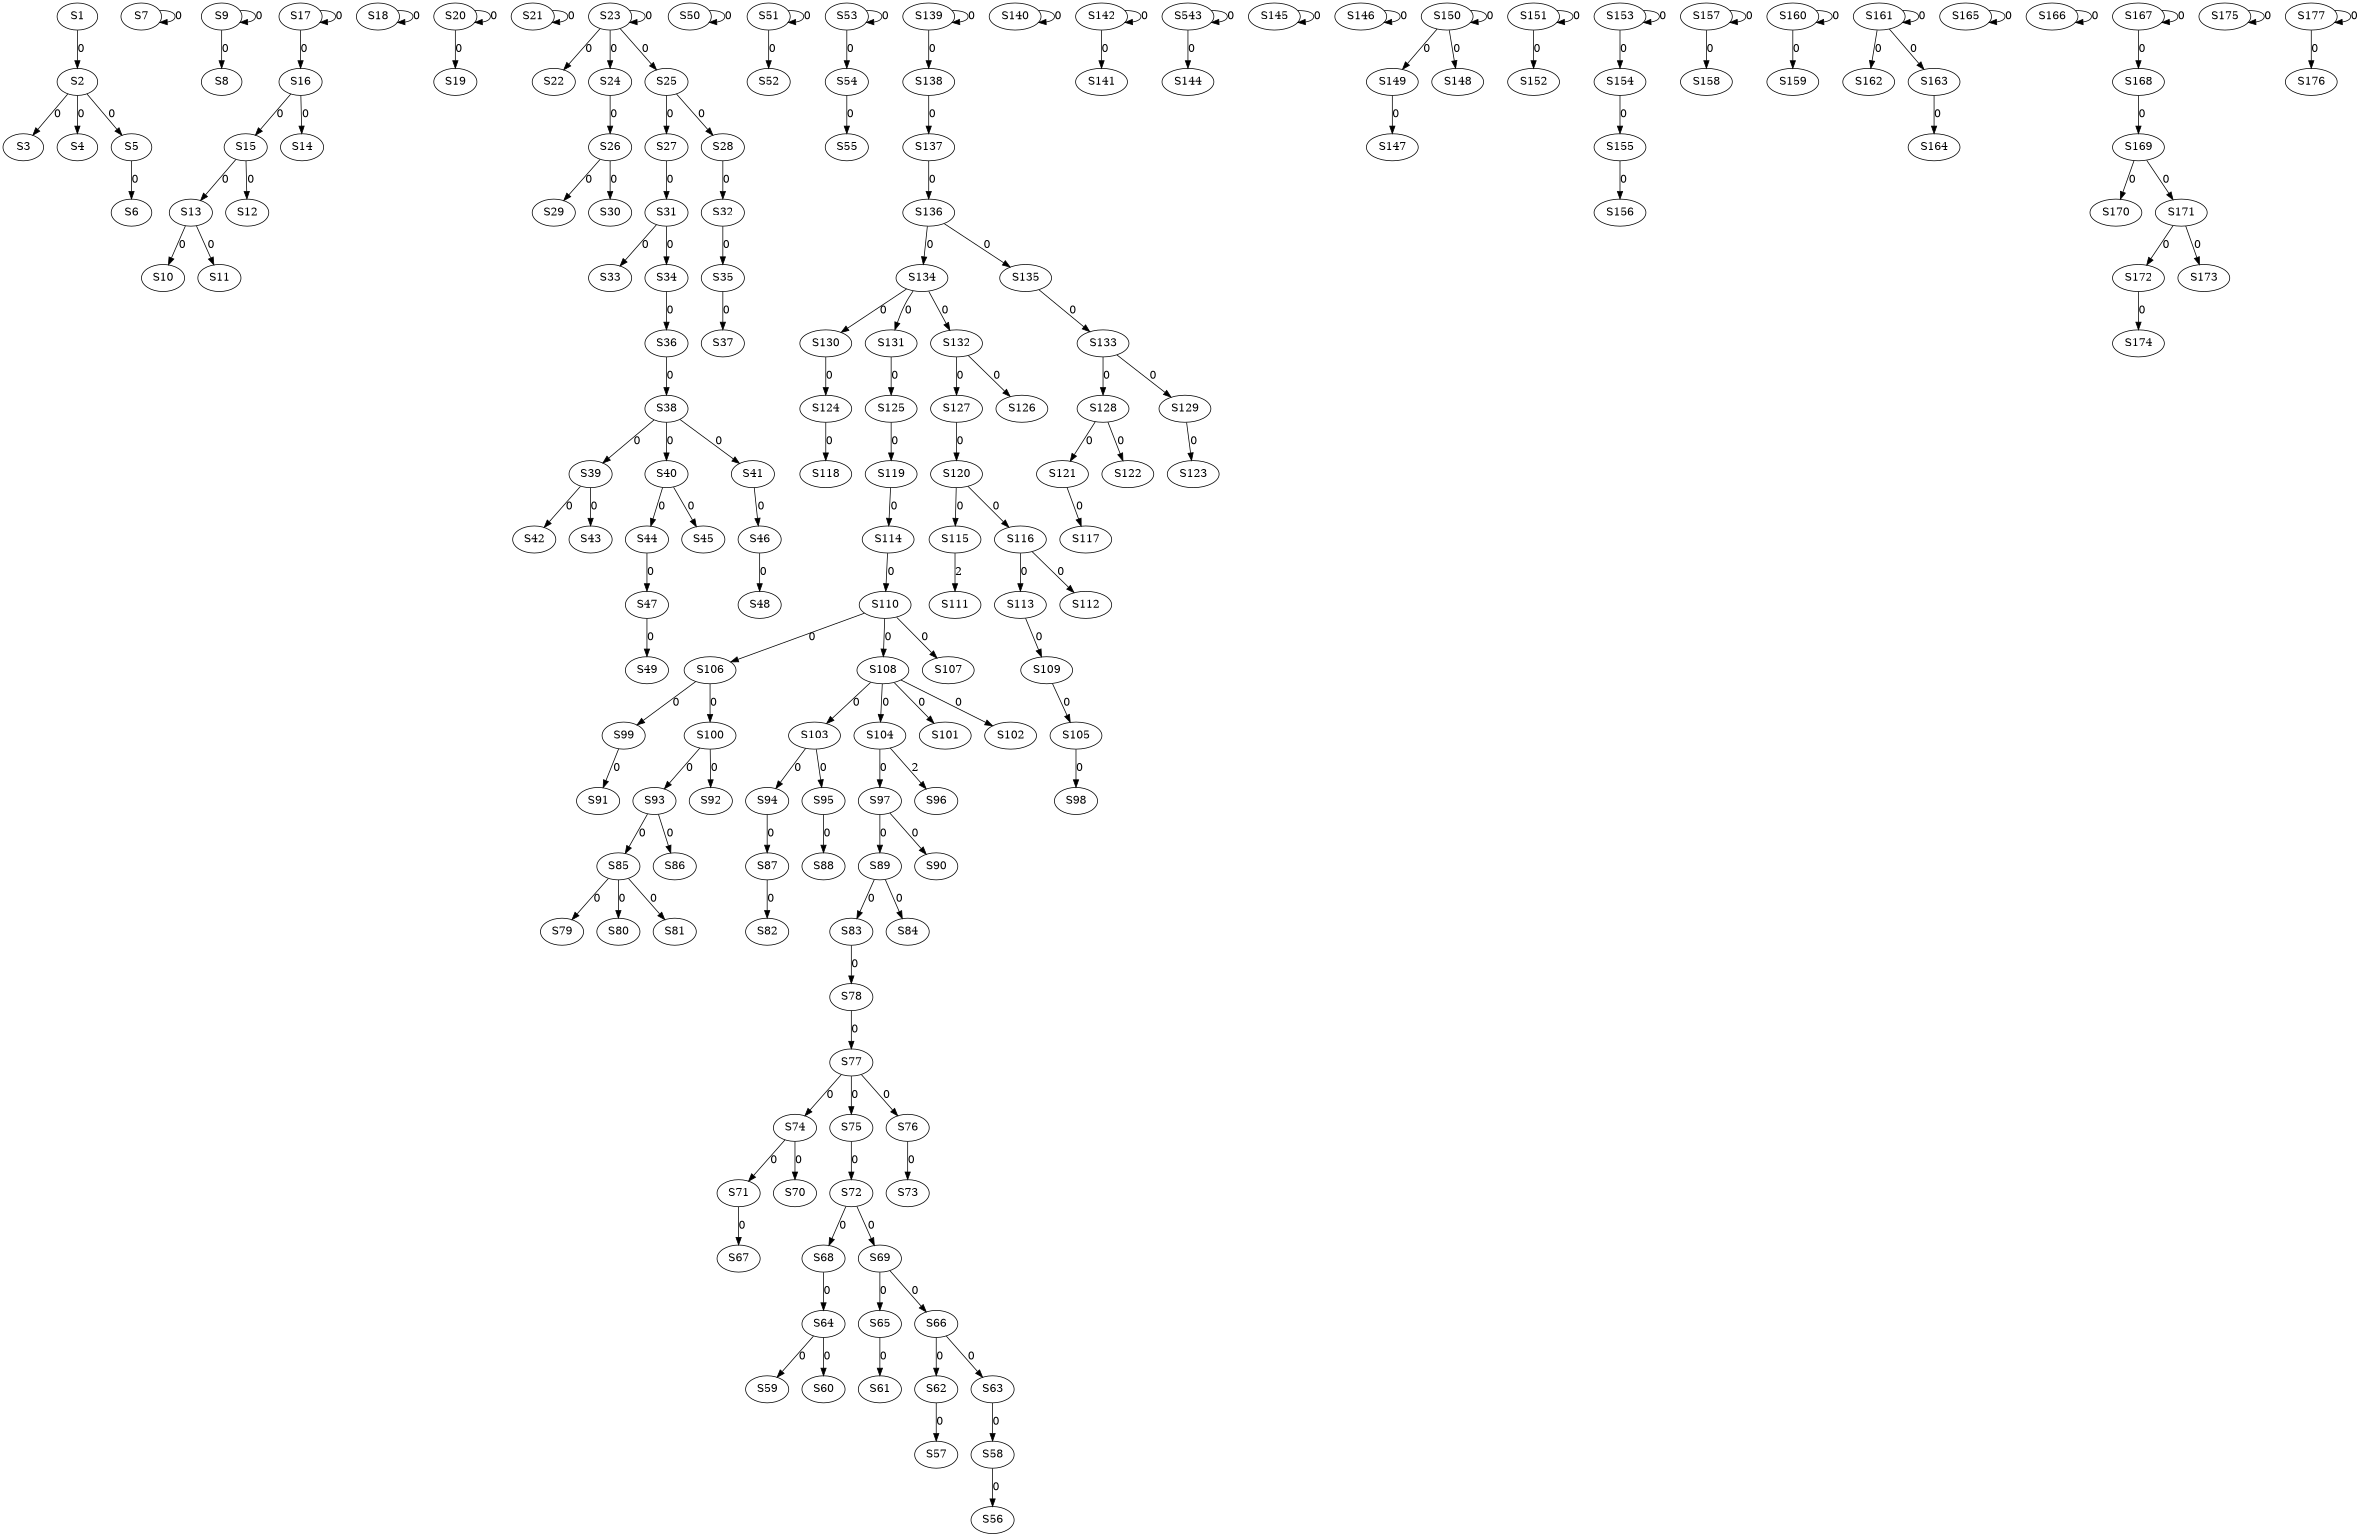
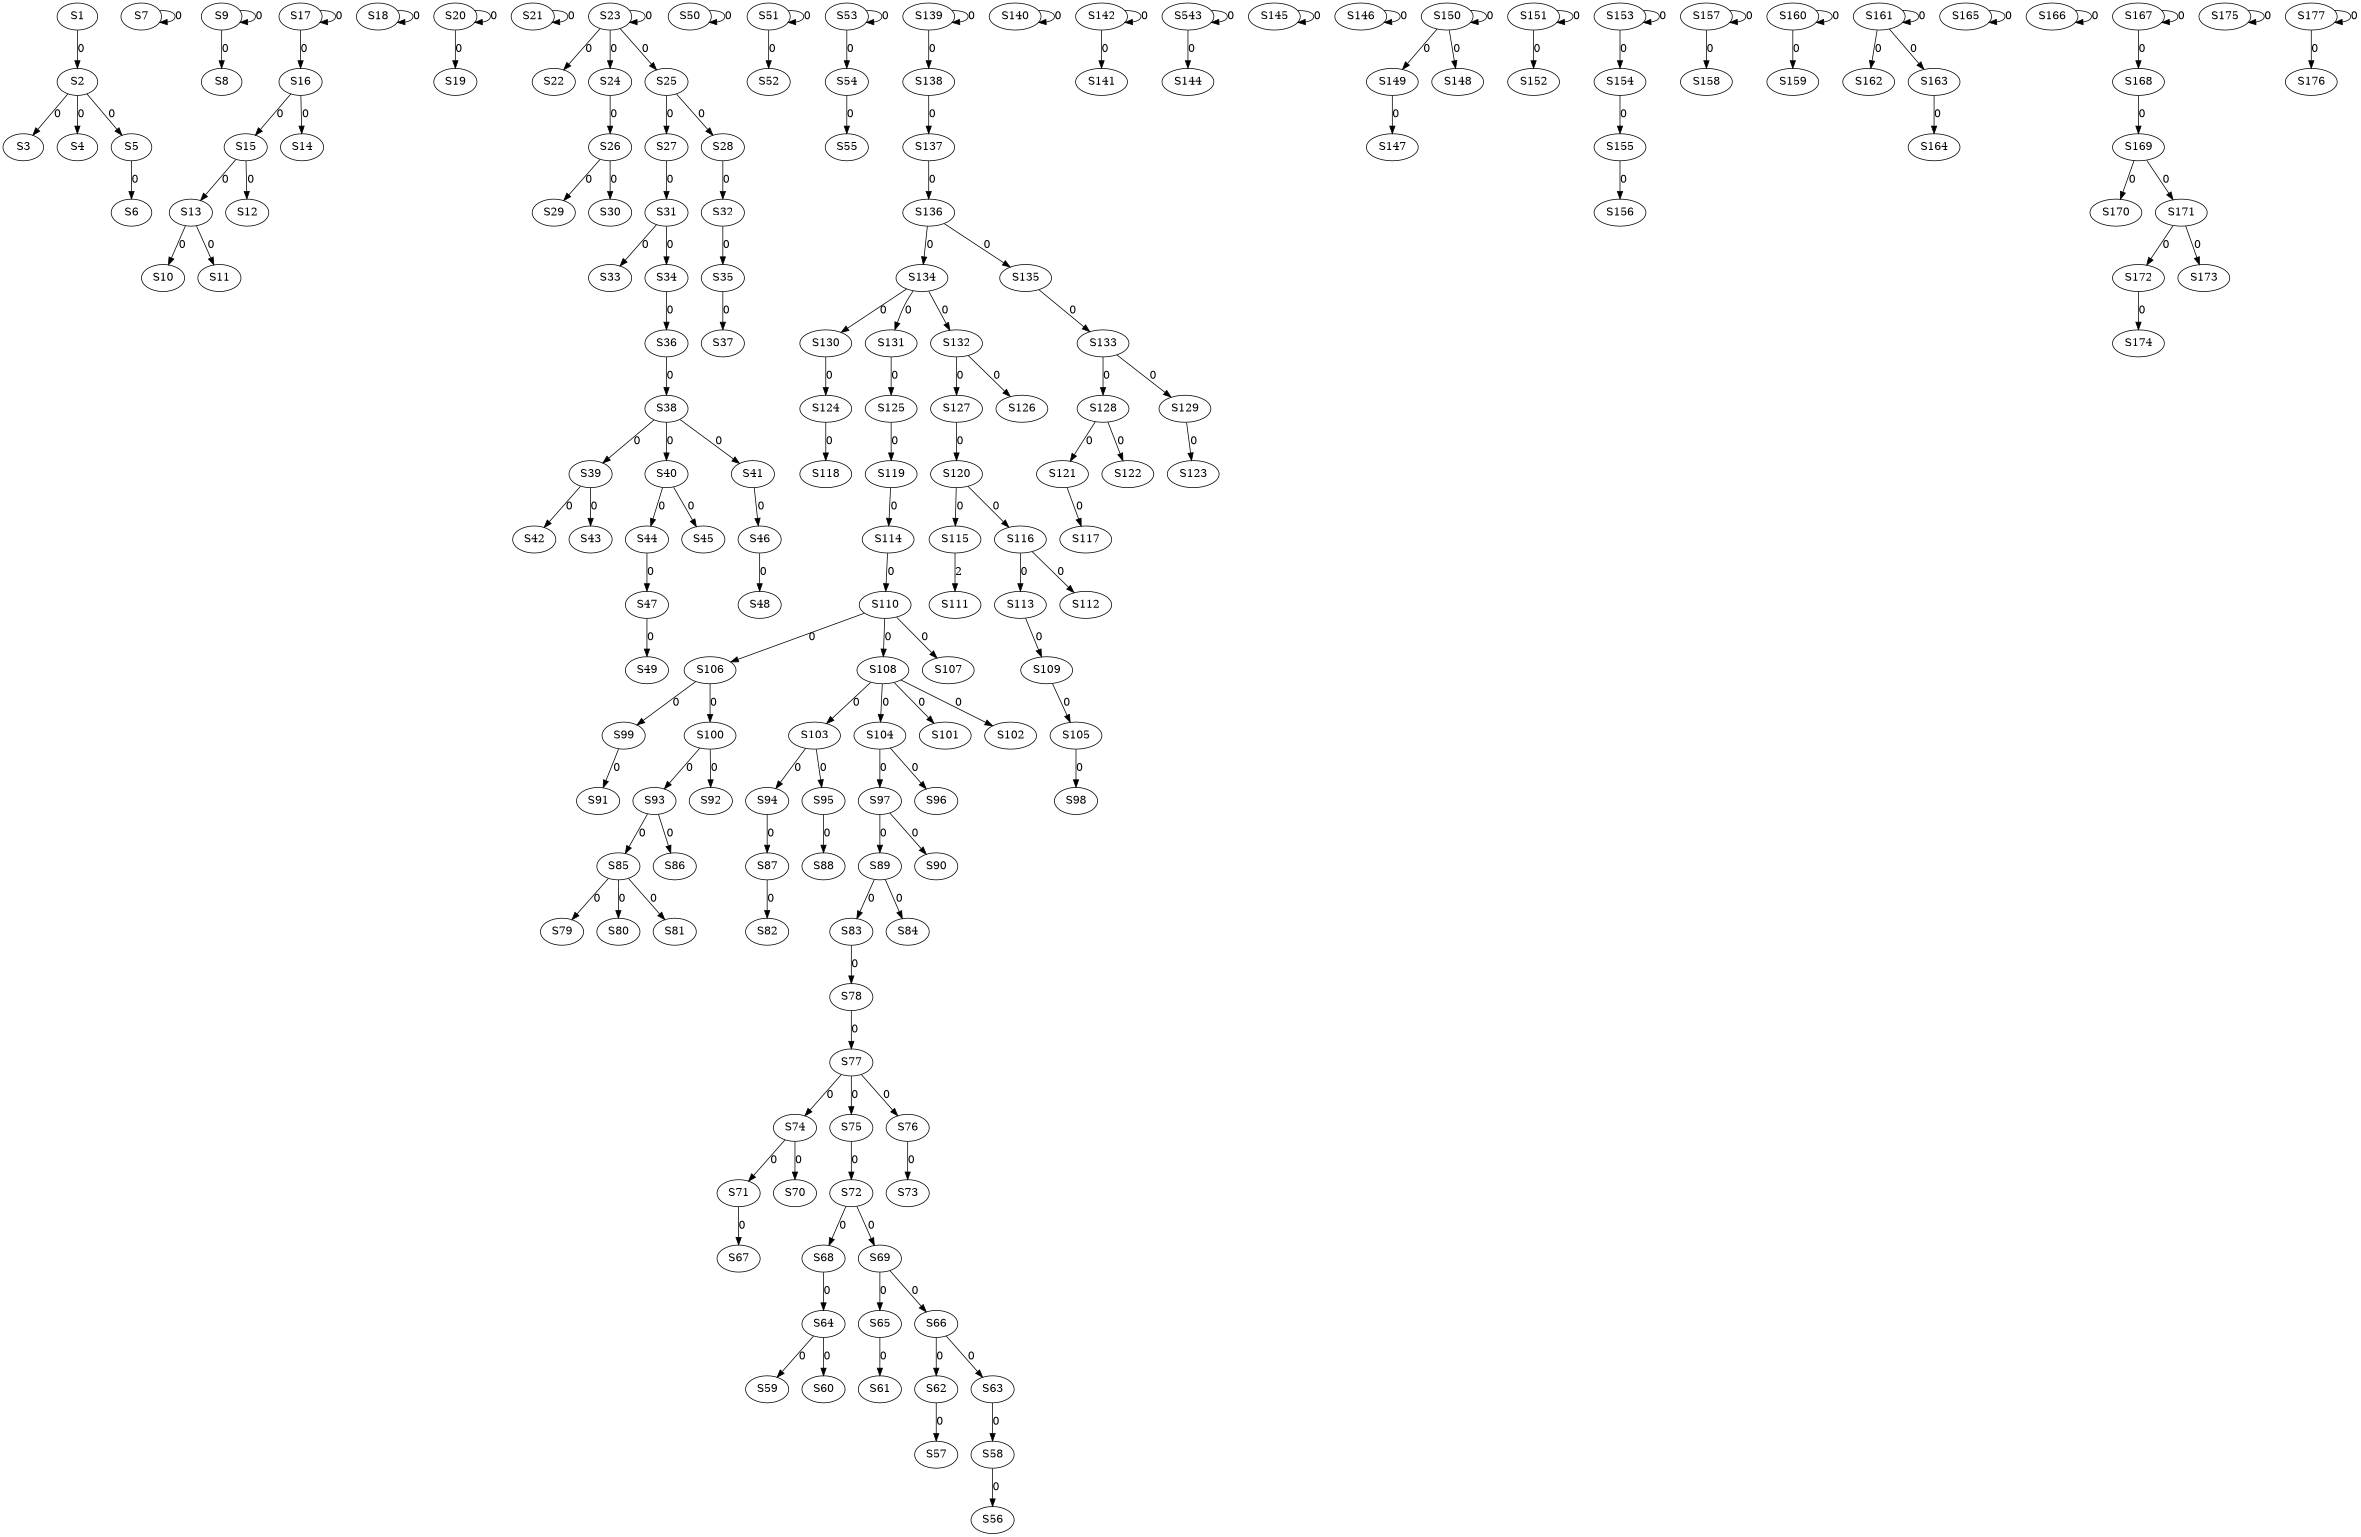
(915, 768) -> (915, 768)
